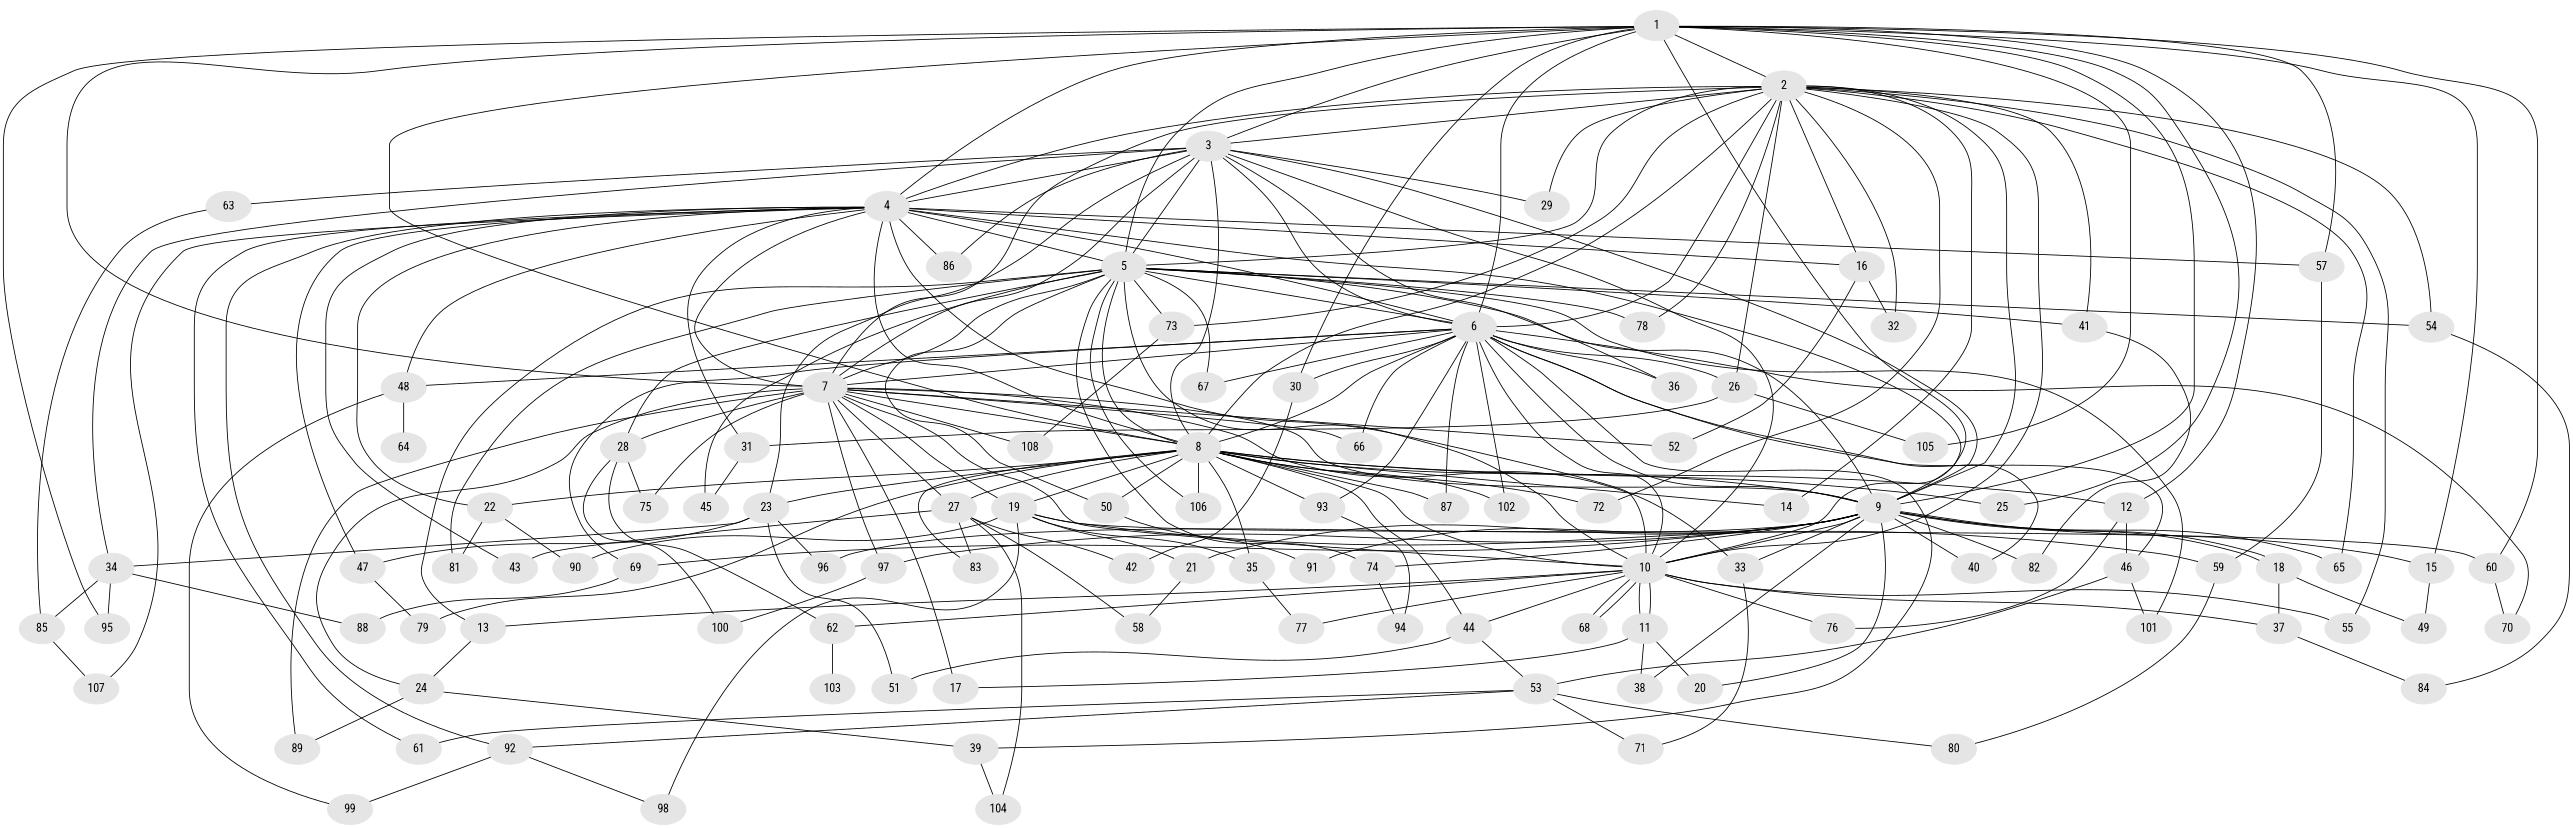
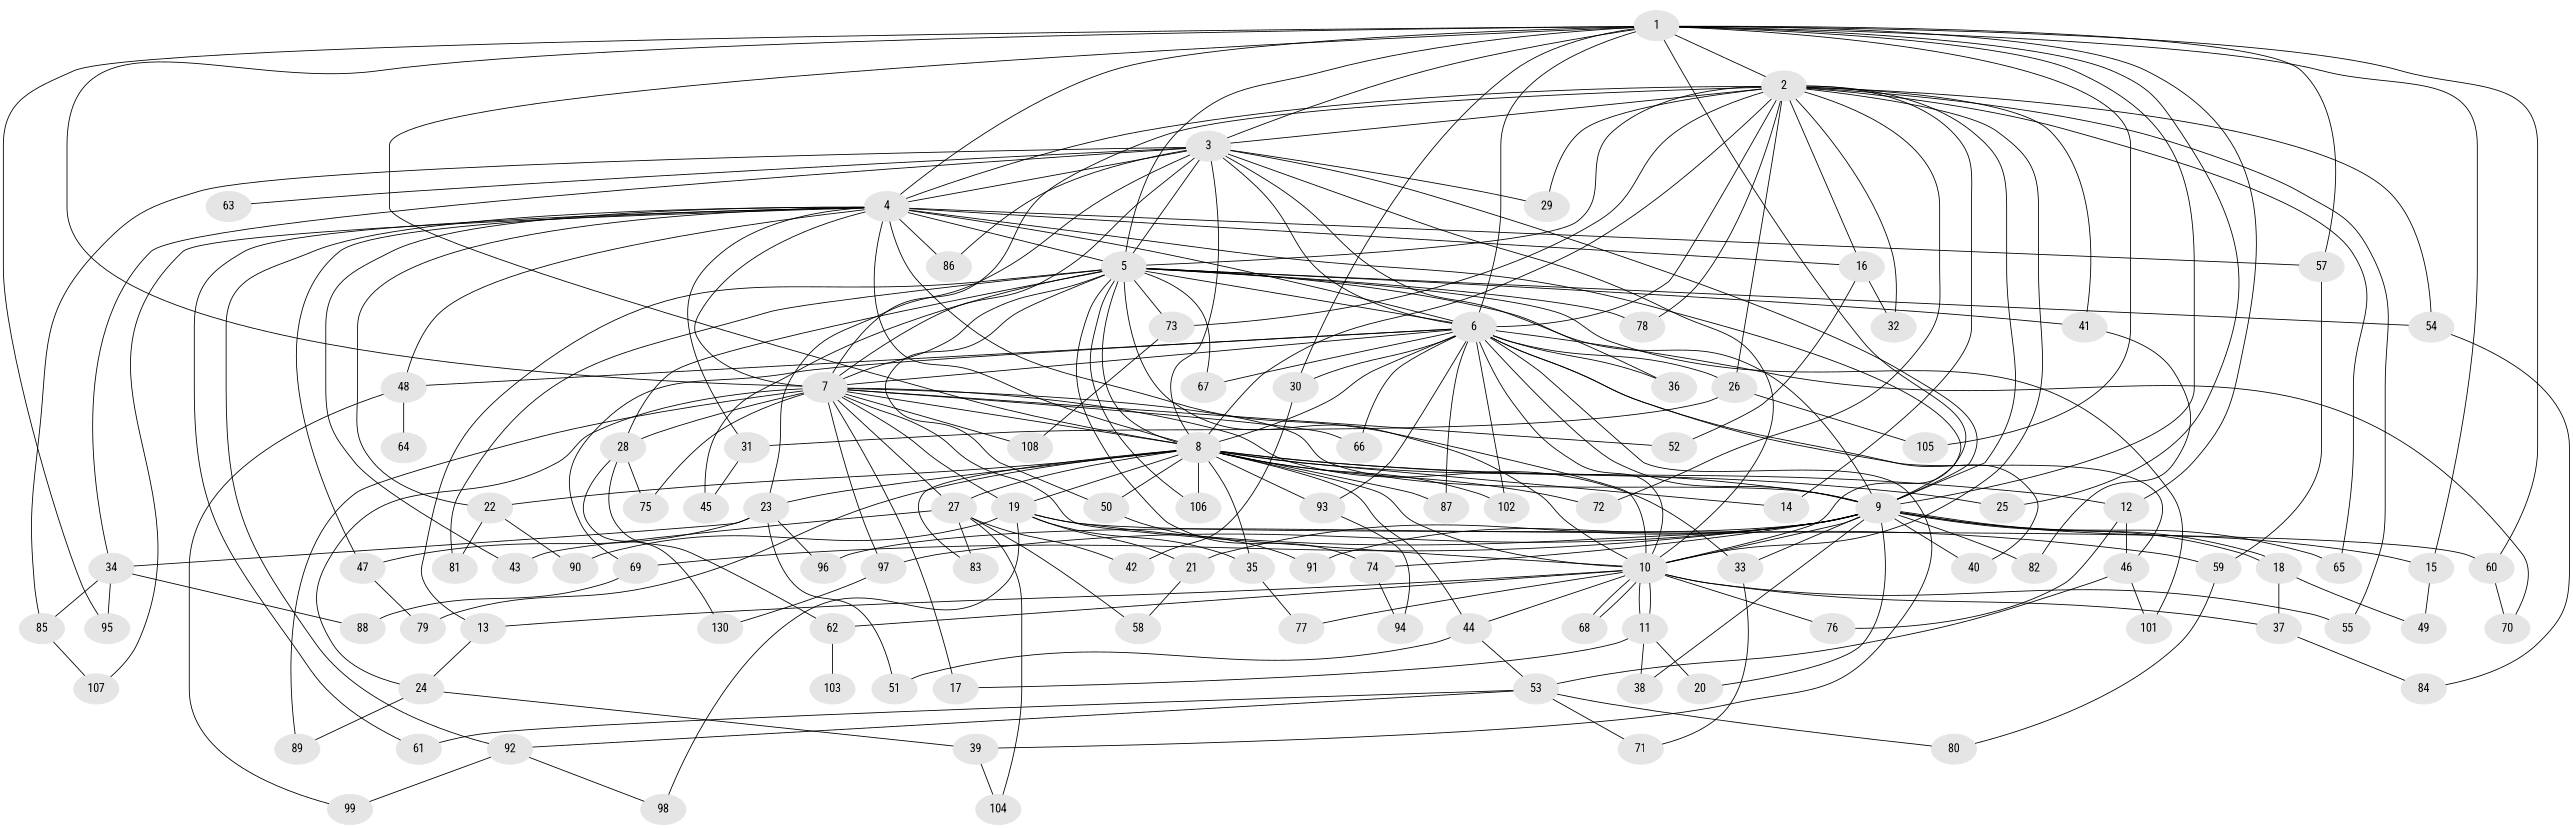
(59, 377) -> (443, 169)
(720, 629) -> (720, 629)
